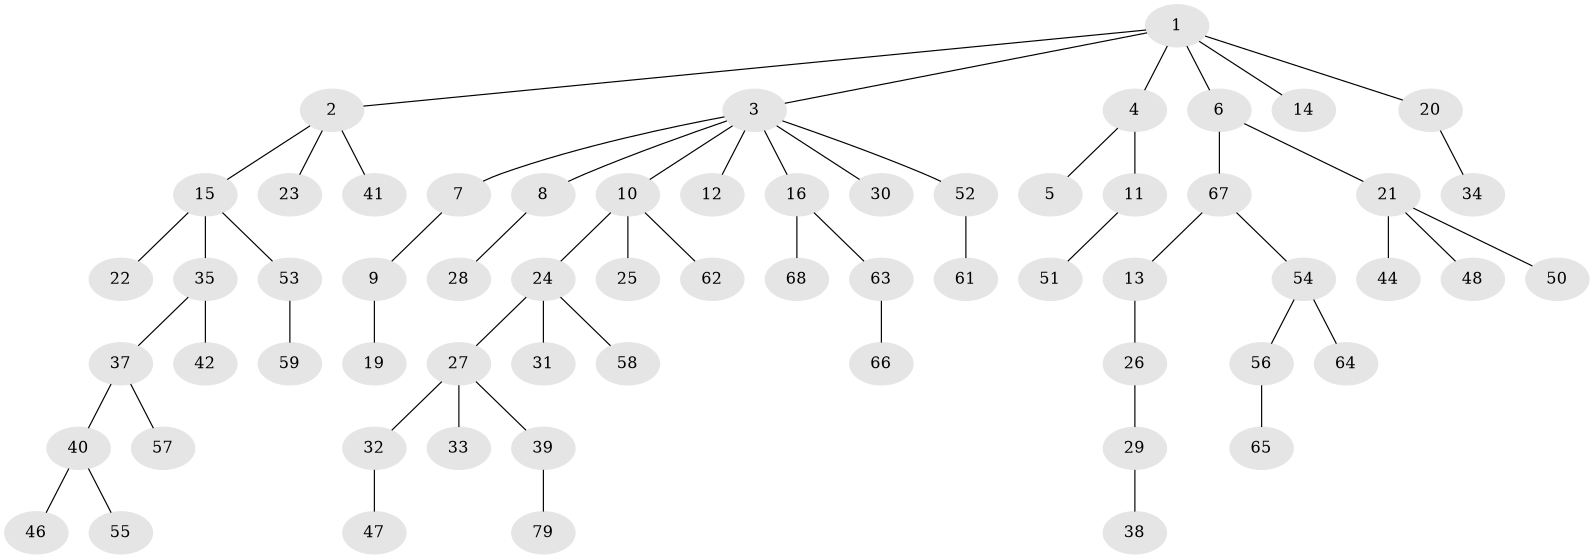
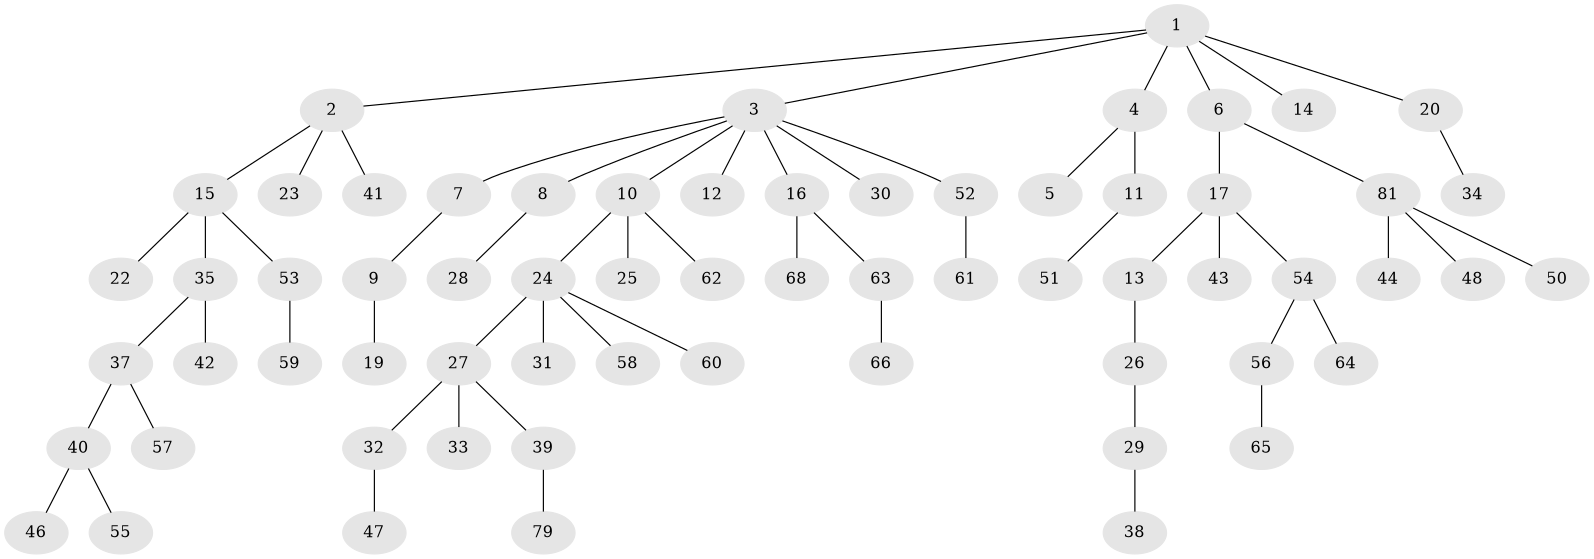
(1219, 195) -> (1219, 195)
(1388, 195) -> (1388, 195)
none -> (1219, 279)
none -> (712, 364)
